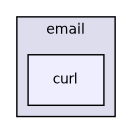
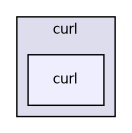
(66, 30) -> (66, 30)
